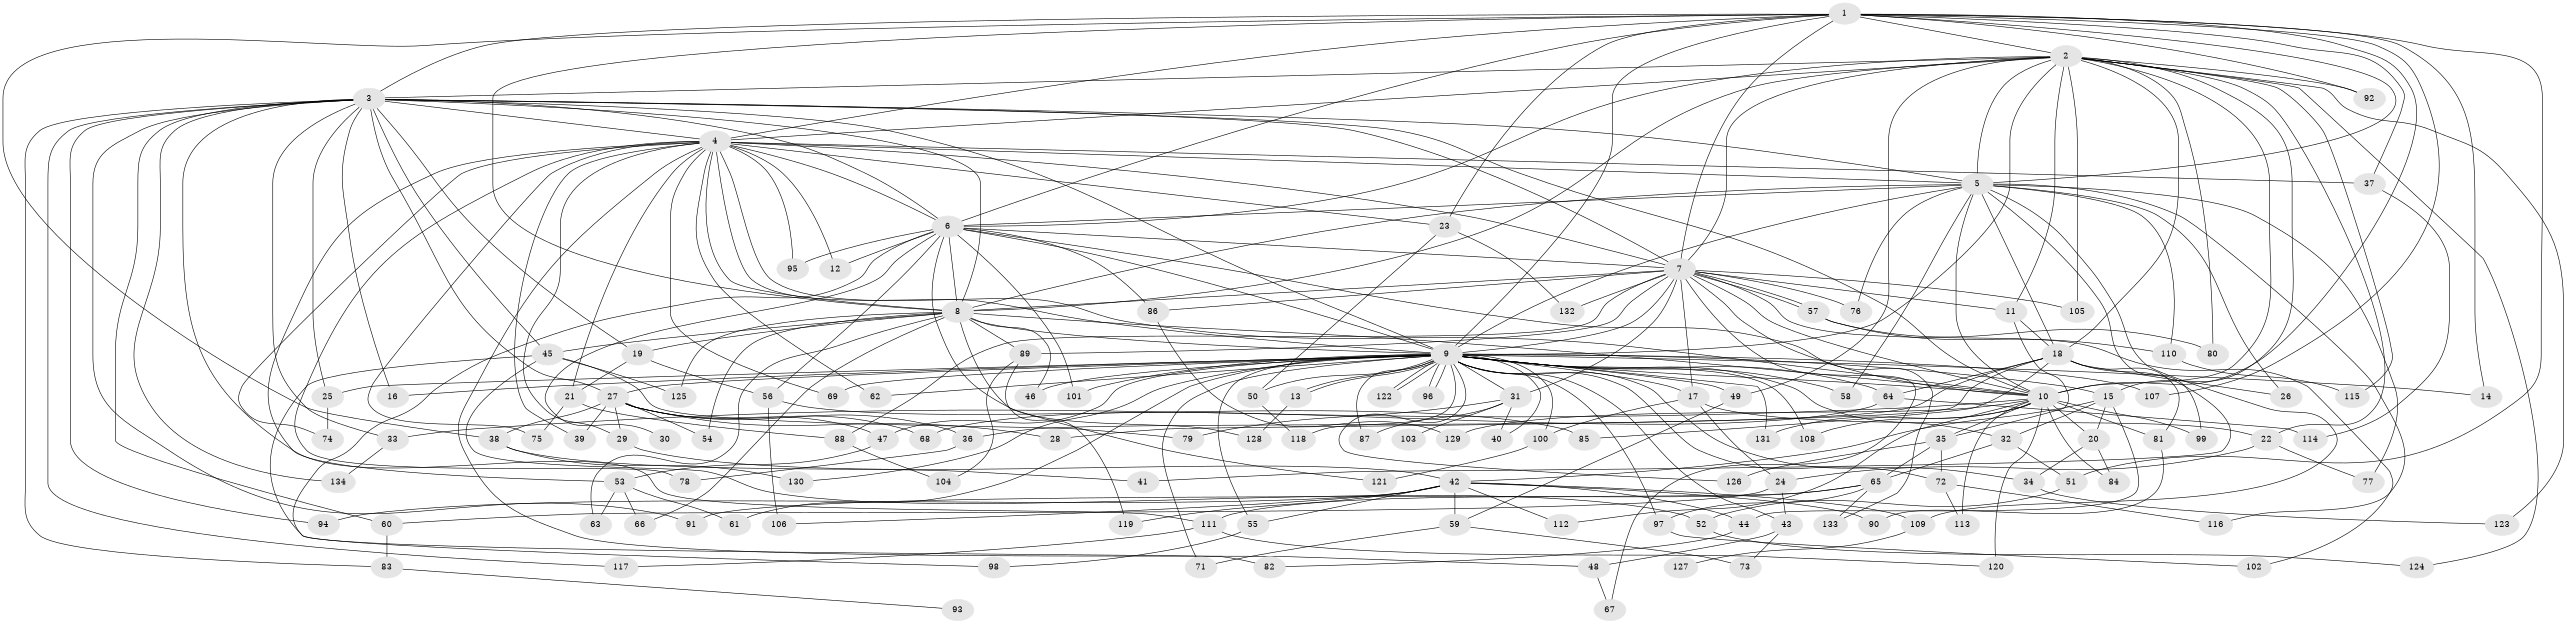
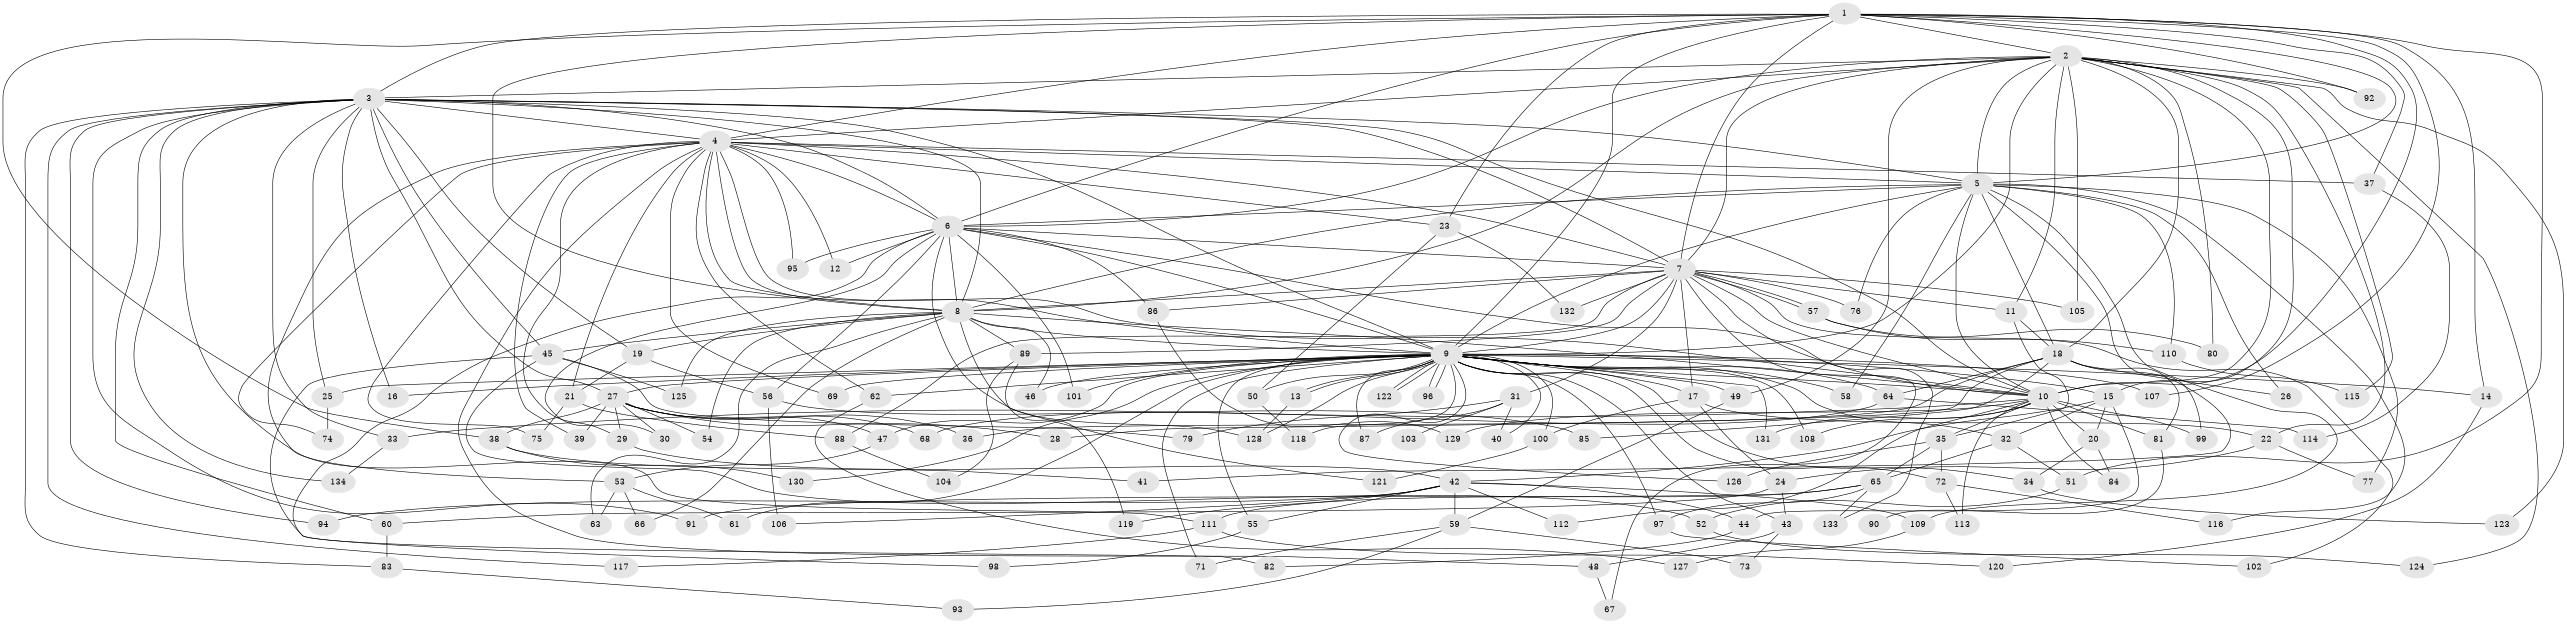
(1481, 376) -> (1347, 390)
none -> (645, 423)
(2007, 473) -> (2270, 534)
(685, 482) -> none
(1668, 493) -> none
none -> (1174, 544)
none -> (1212, 591)
